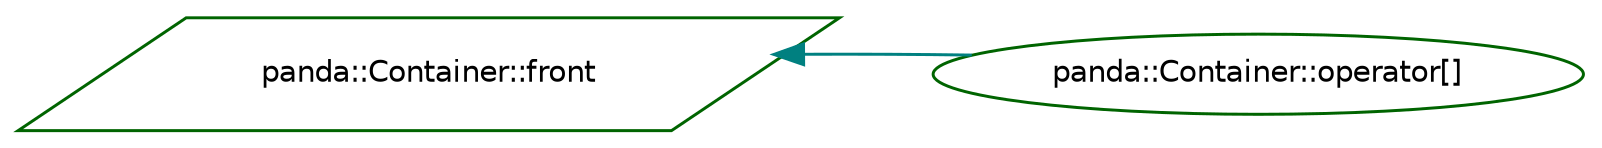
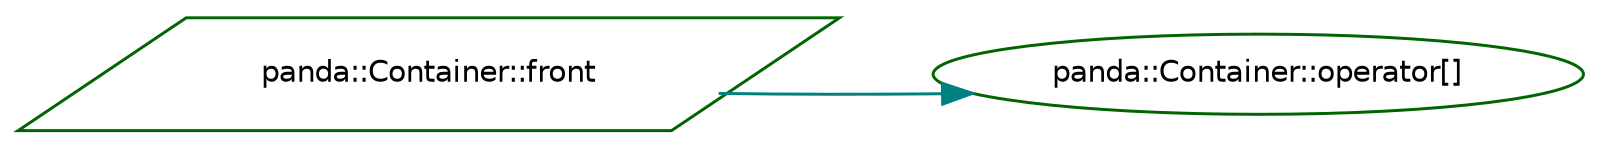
(888, 54) -> (830, 94)
